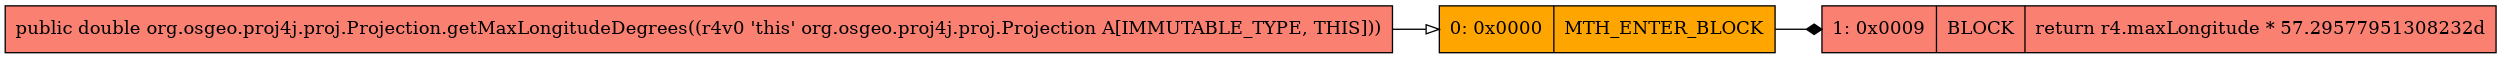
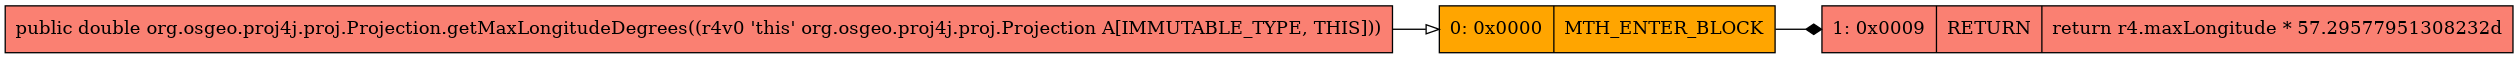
(1981, 29) -> (1989, 29)
